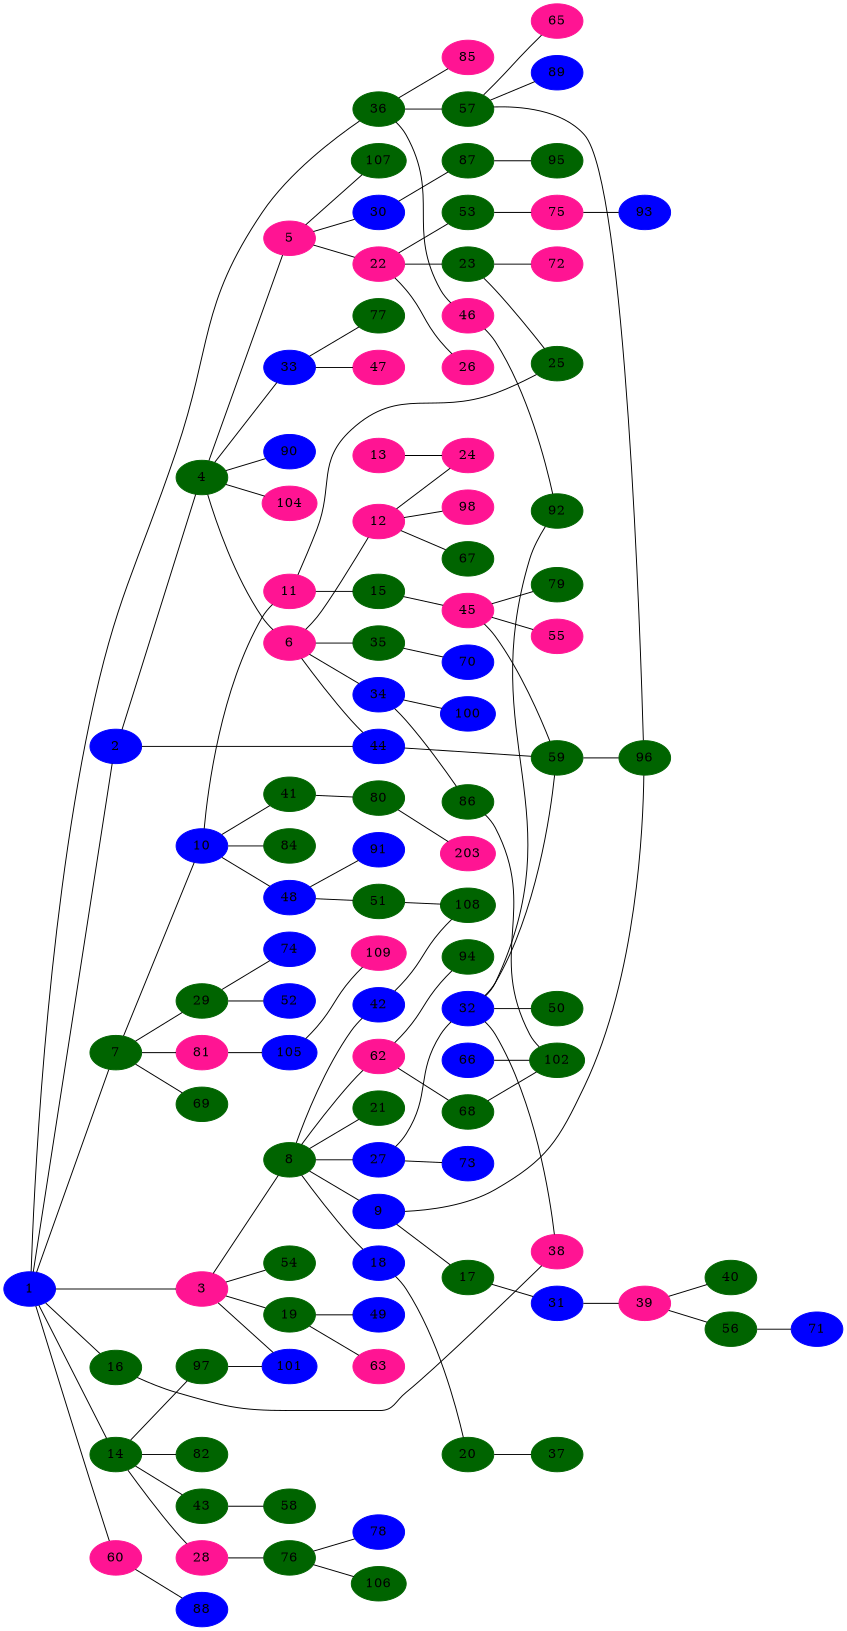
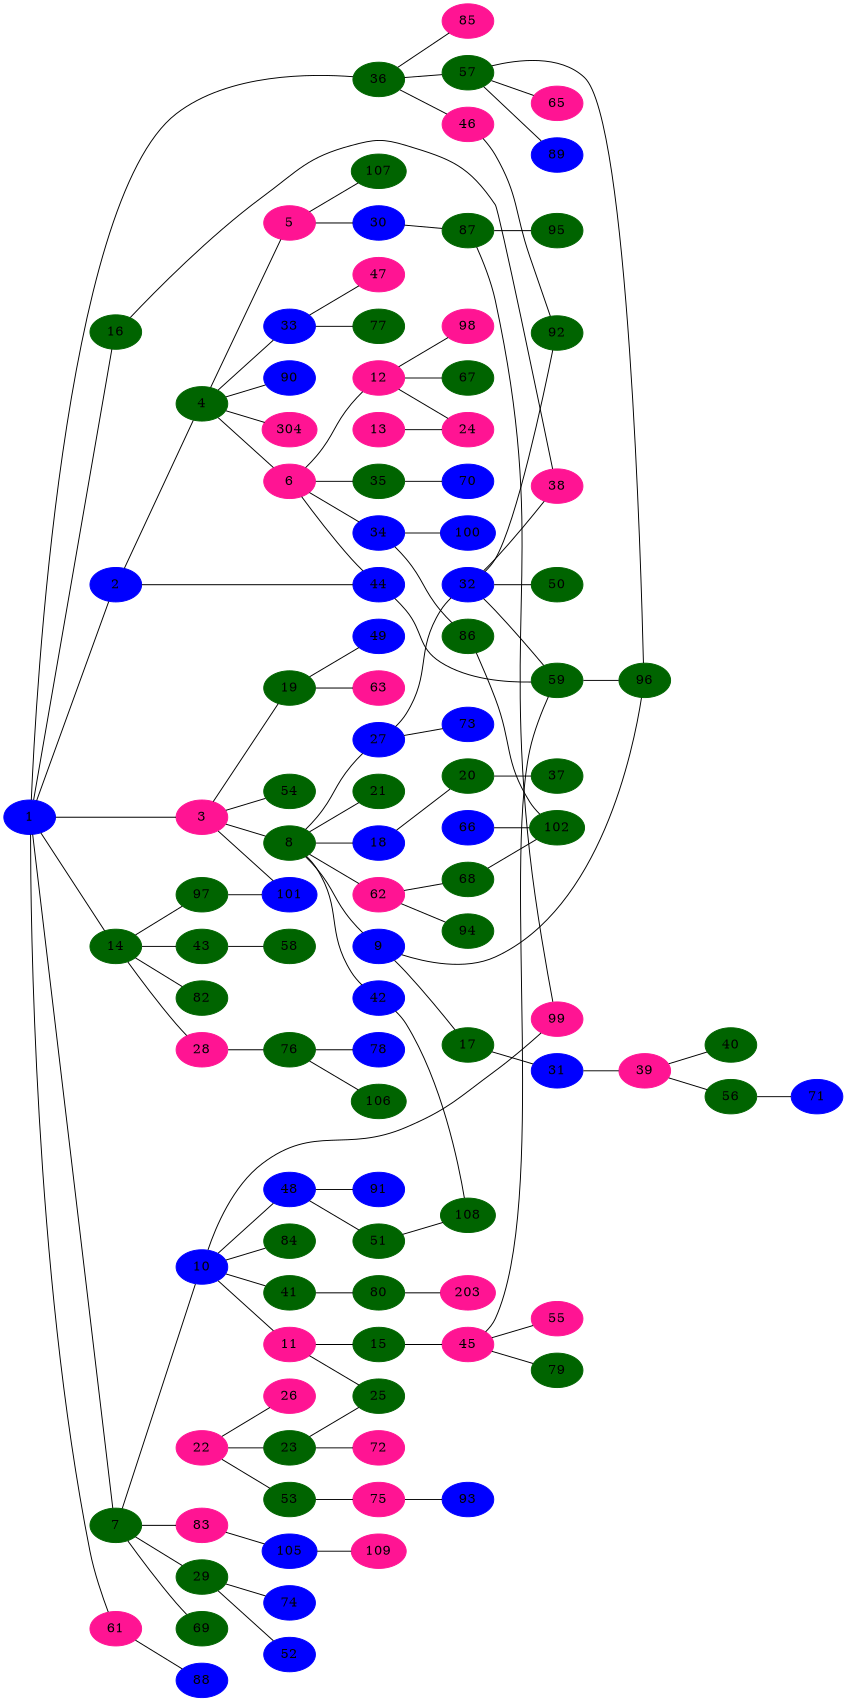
(334, 251) -> none
(290, 503) -> (290, 430)
none -> (557, 1019)
(202, 1053) -> (202, 1525)
(116, 1558) -> (116, 1629)
